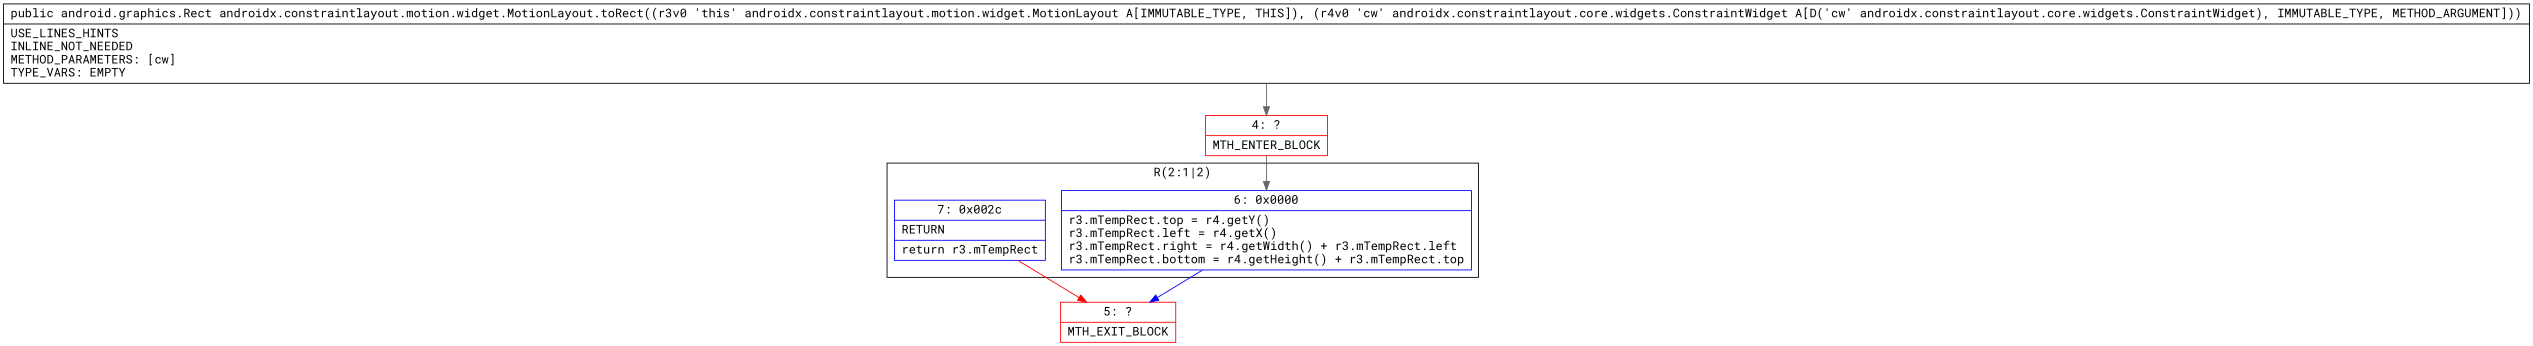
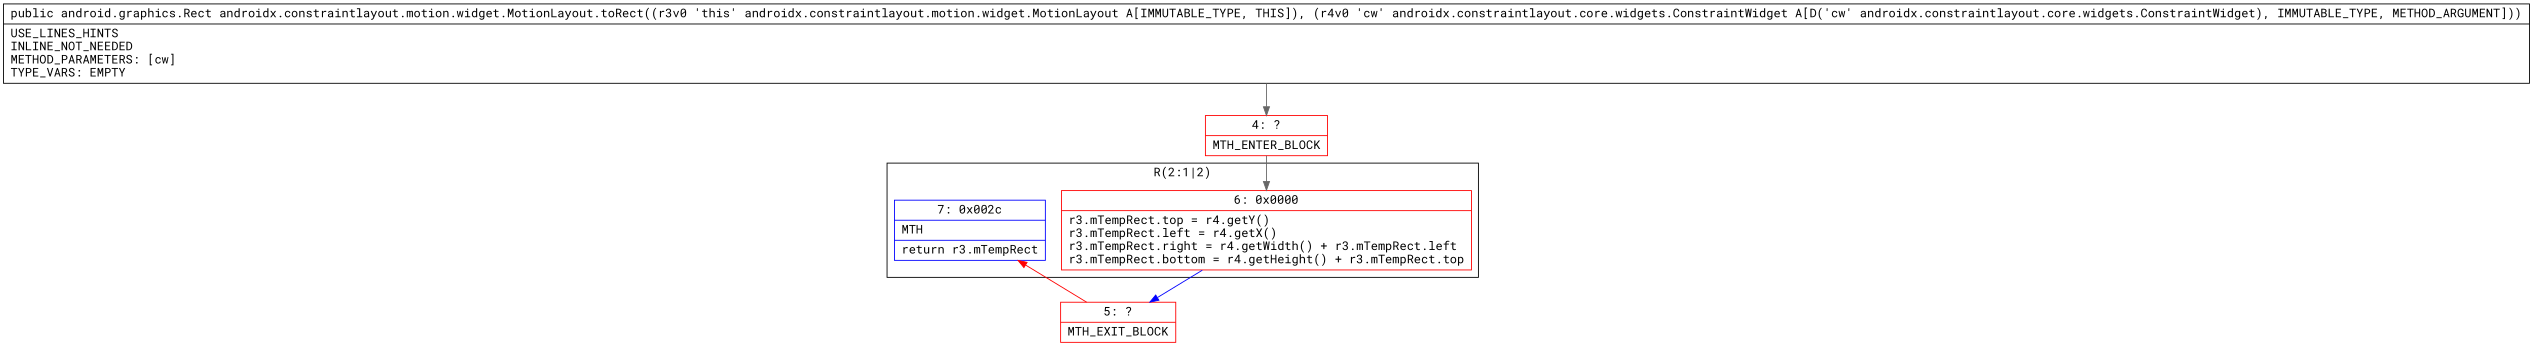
(923, 230) -> (912, 230)
(1266, 230) -> (1266, 230)
(1055, 283) -> (1056, 284)
